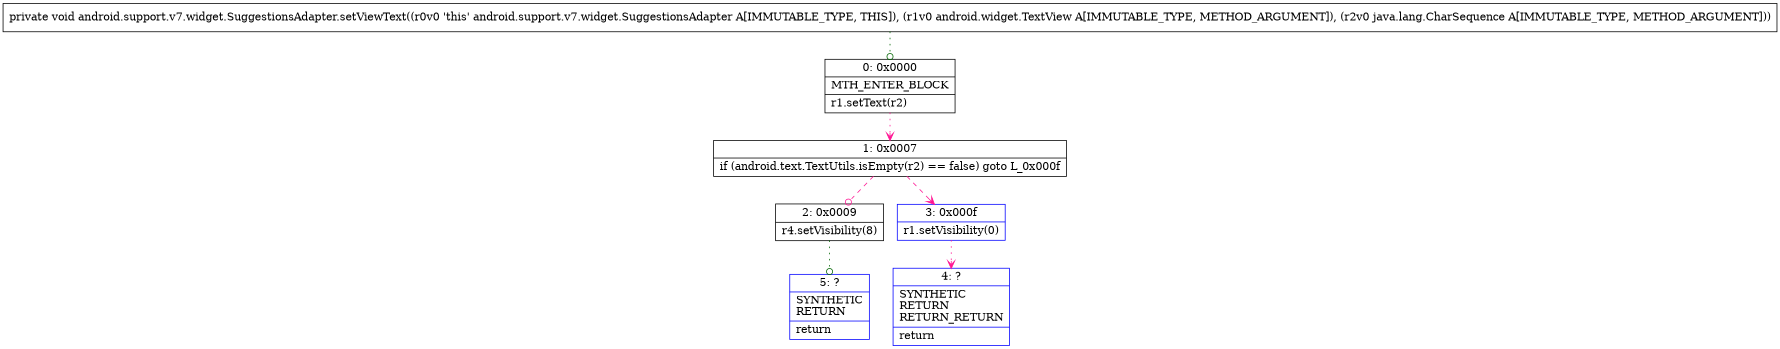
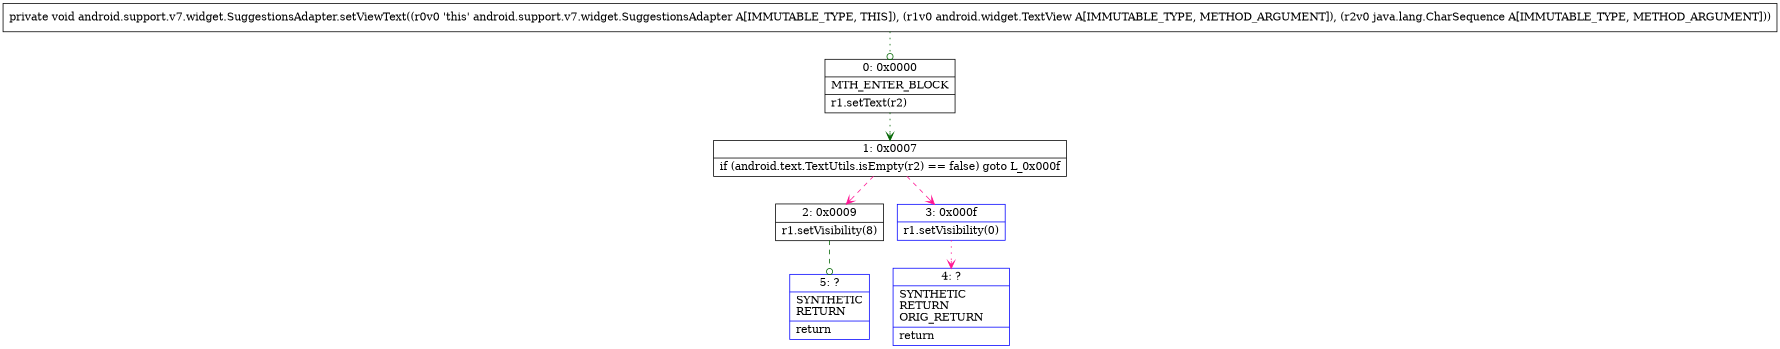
(890, 123) -> (890, 123)
(863, 188) -> (863, 188)
(830, 231) -> (830, 231)
(830, 254) -> (830, 254)
(951, 318) -> (941, 318)
